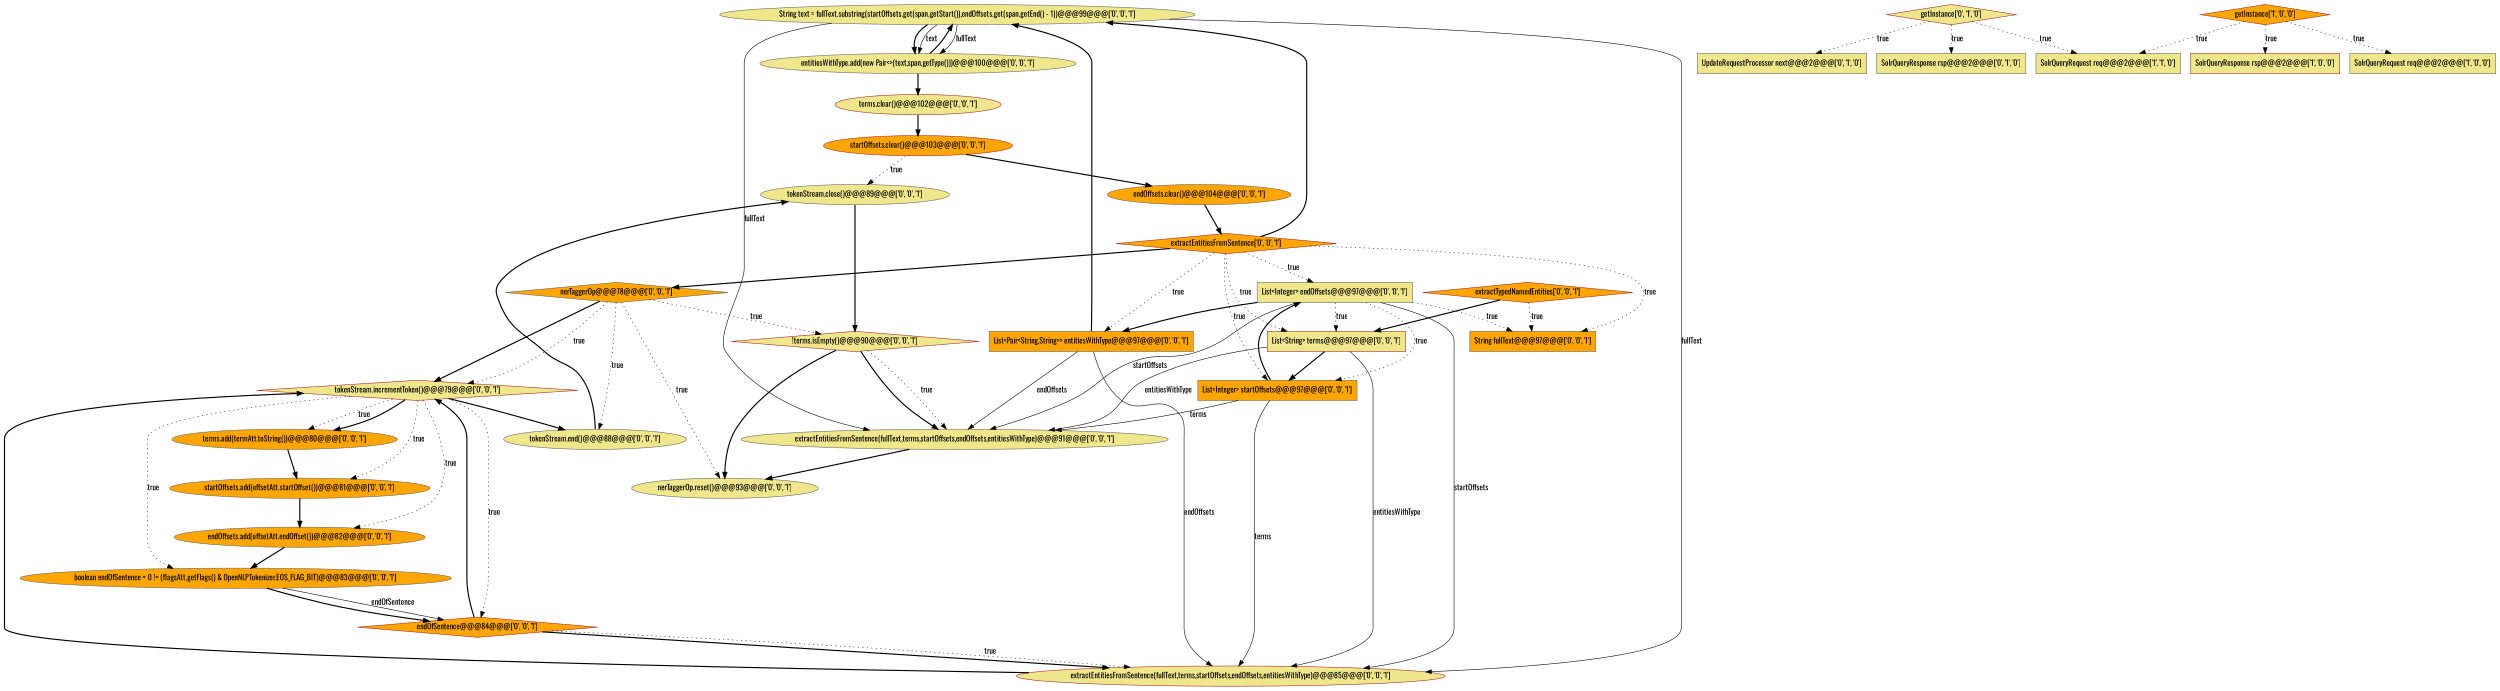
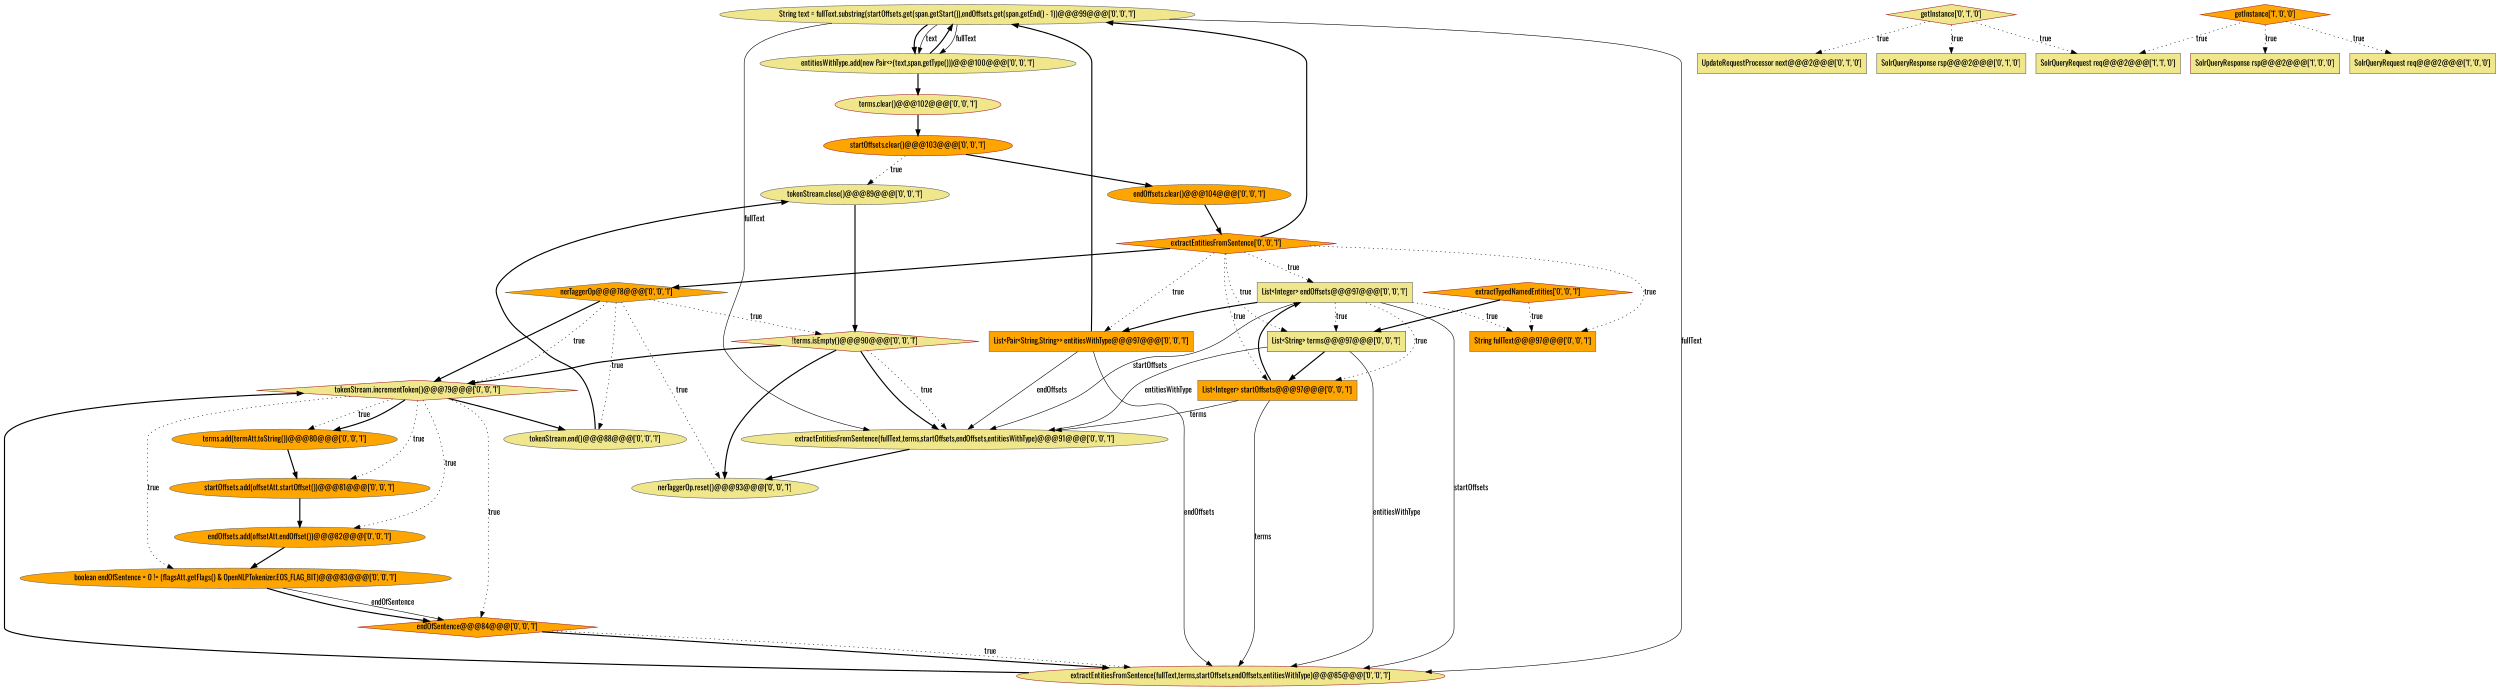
(467, 505) -> (627, 359)
